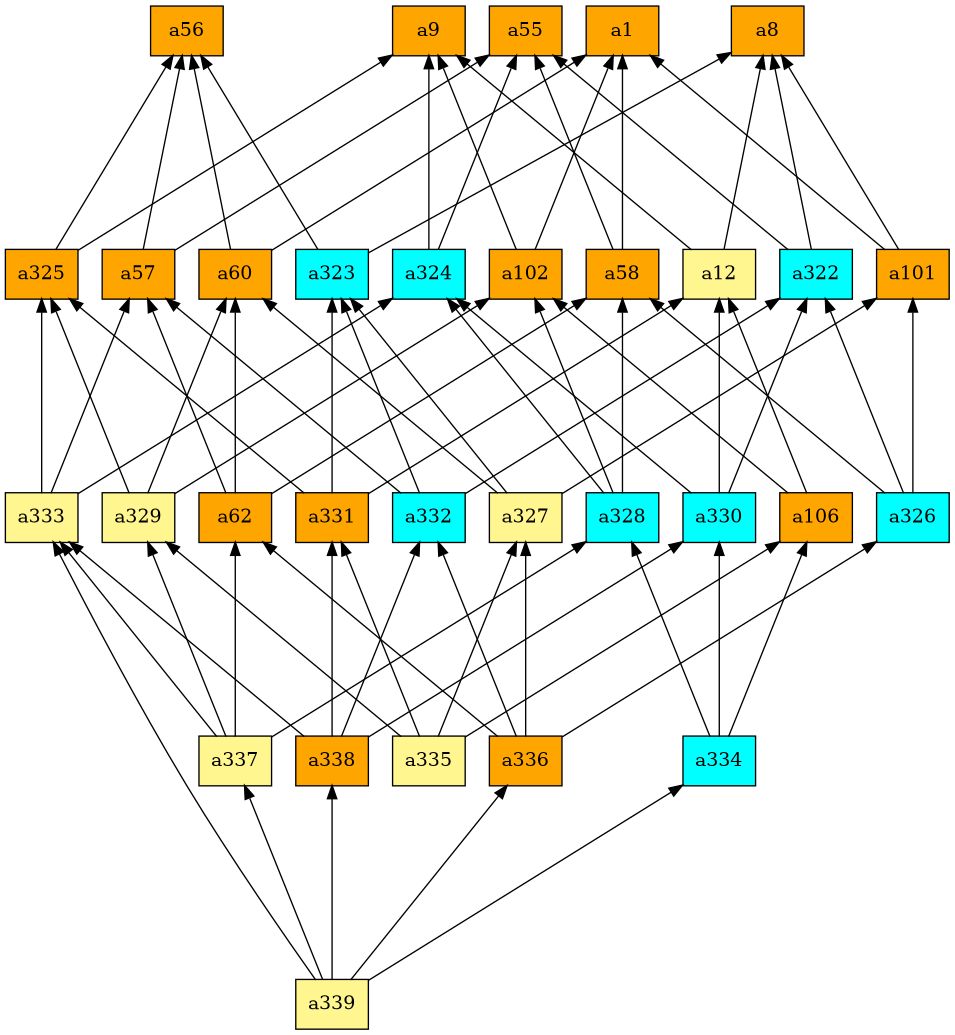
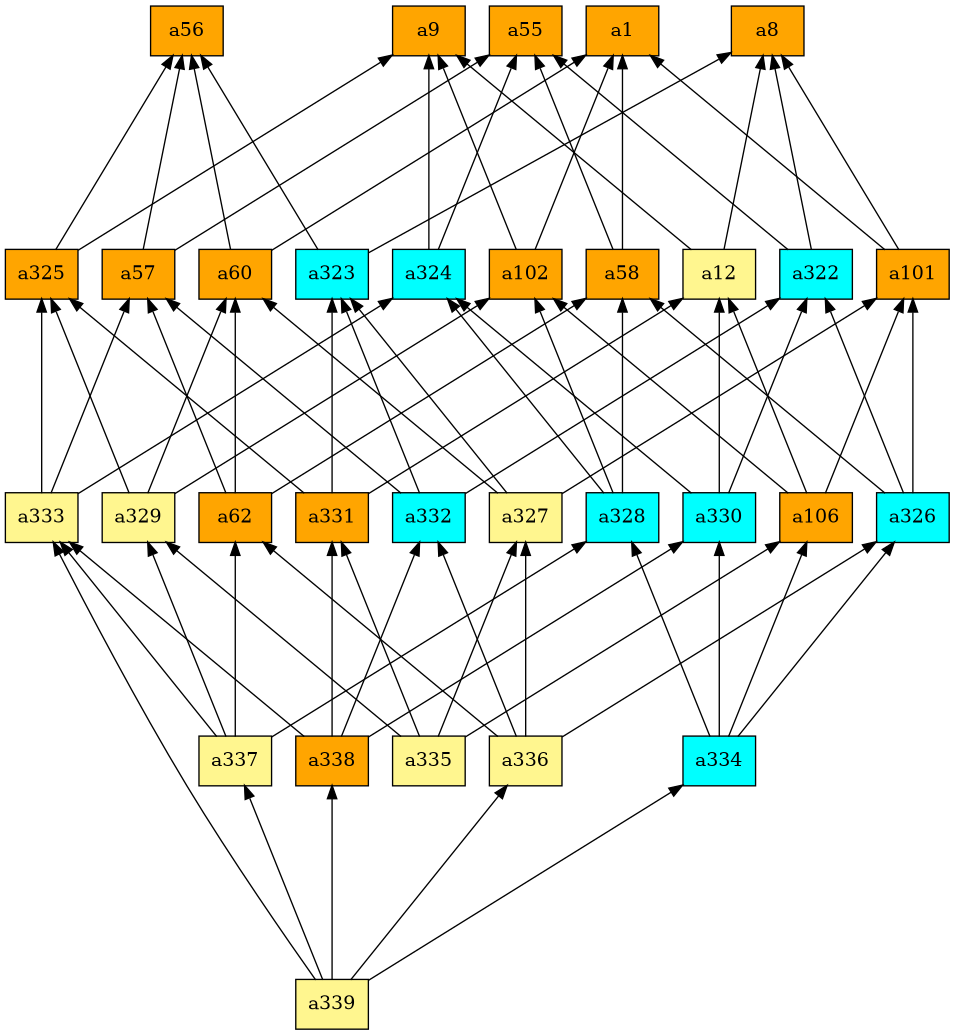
none -> (860, 407)
none -> (812, 644)
(526, 761) -> (526, 761)
